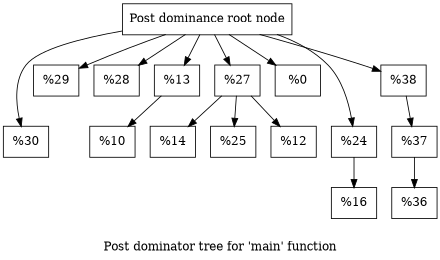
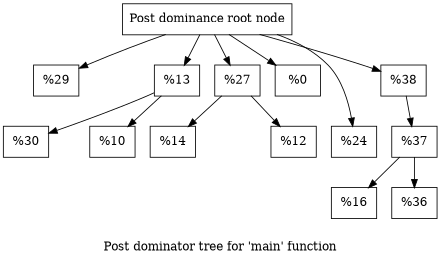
(46, 52) -> (106, 112)
(117, 81) -> none
(233, 142) -> none
(354, 168) -> (387, 169)
